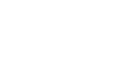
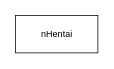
none -> (57, 34)
